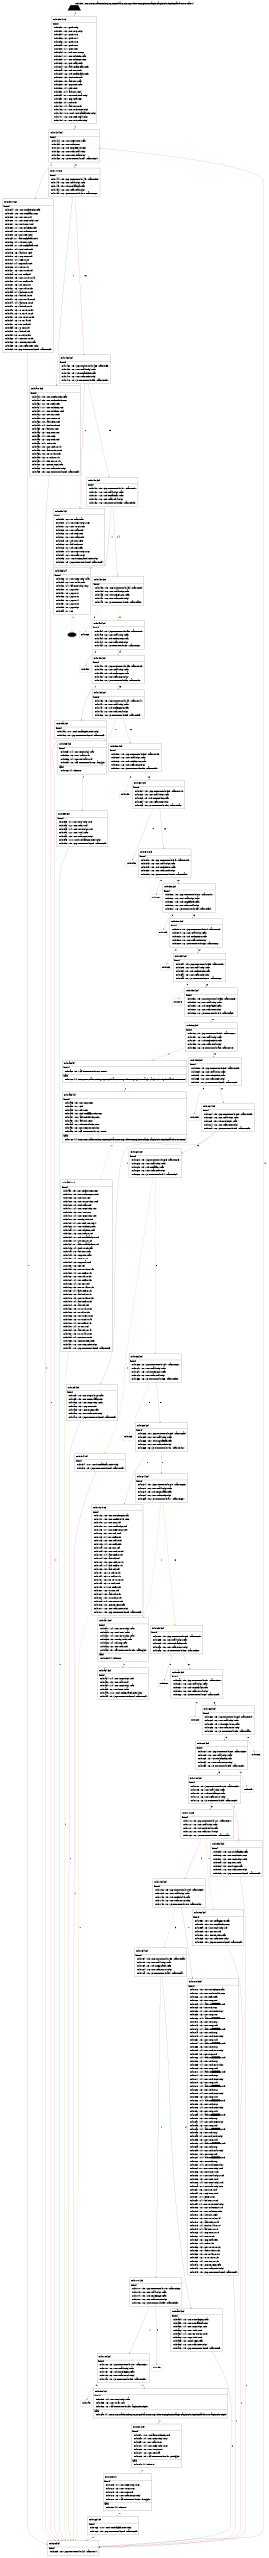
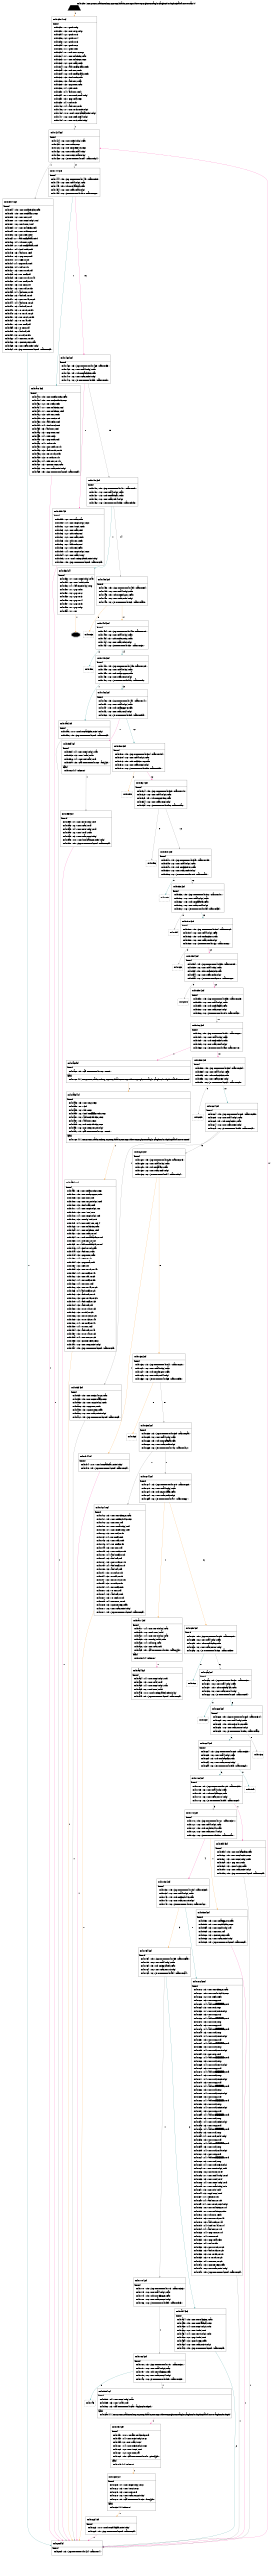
(156, 2368) -> none
